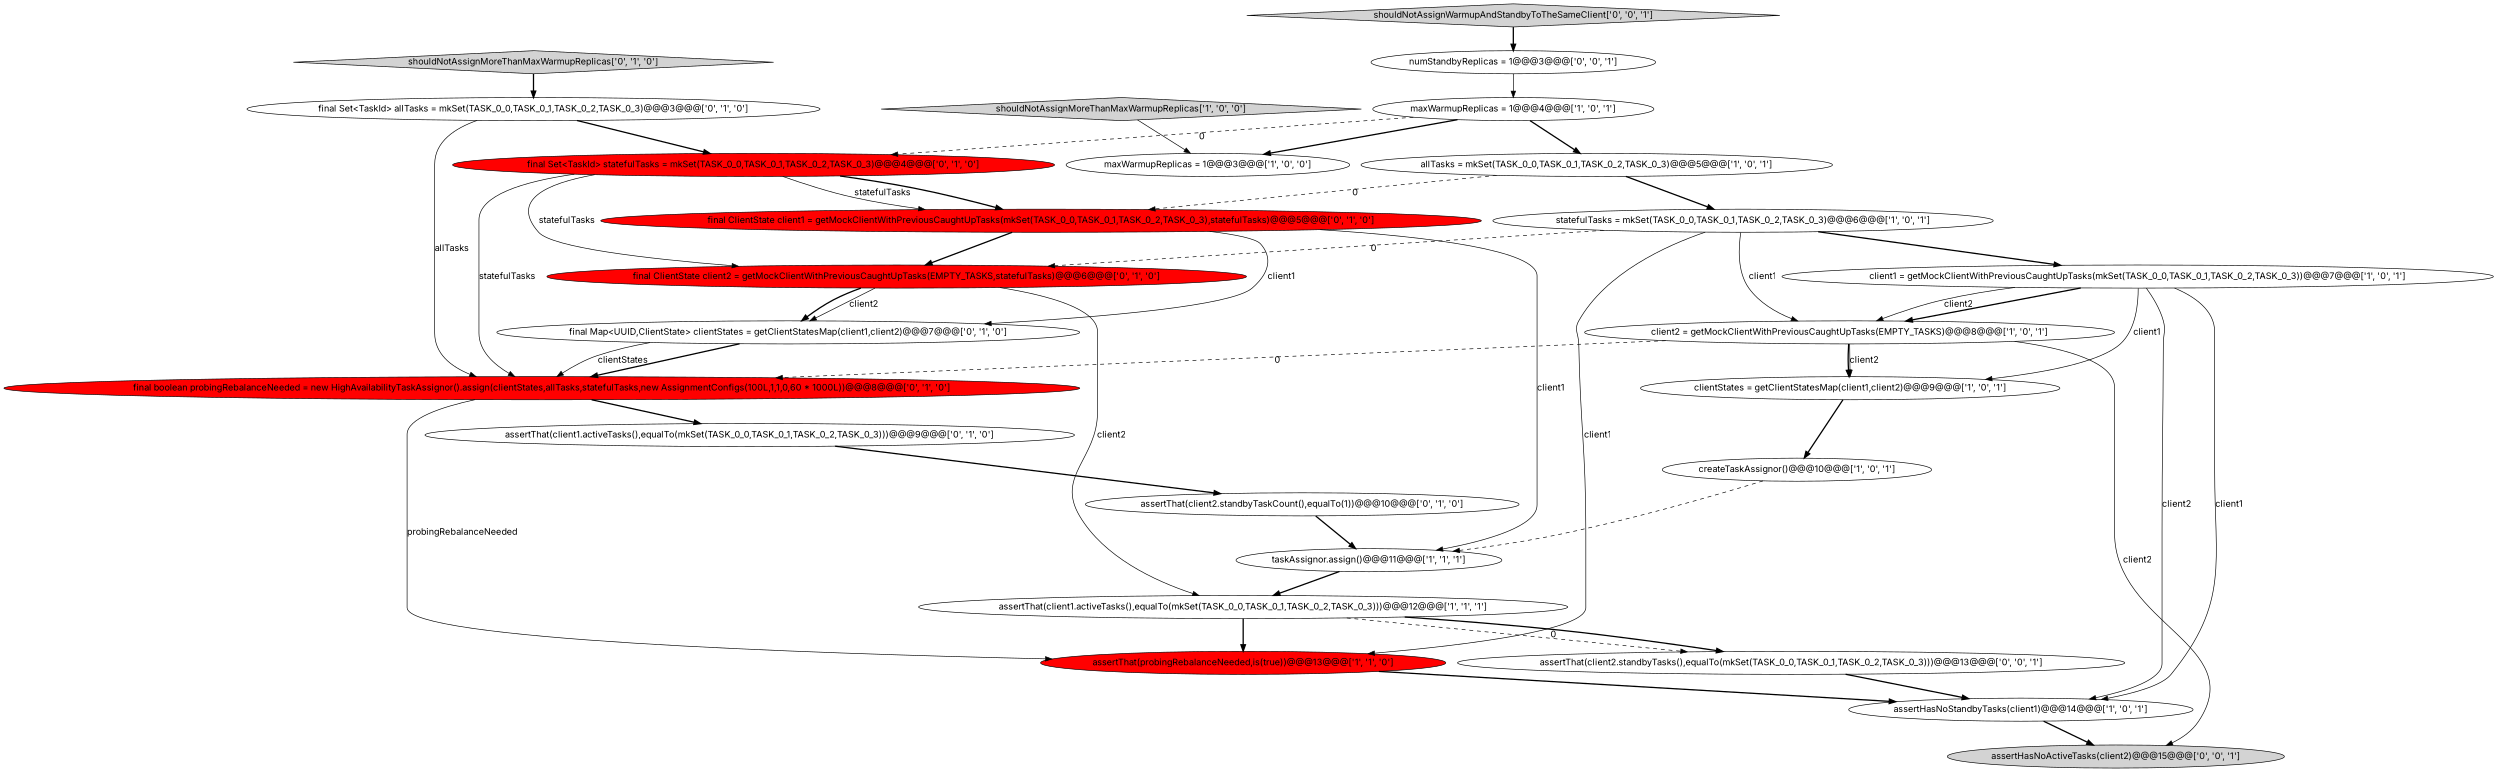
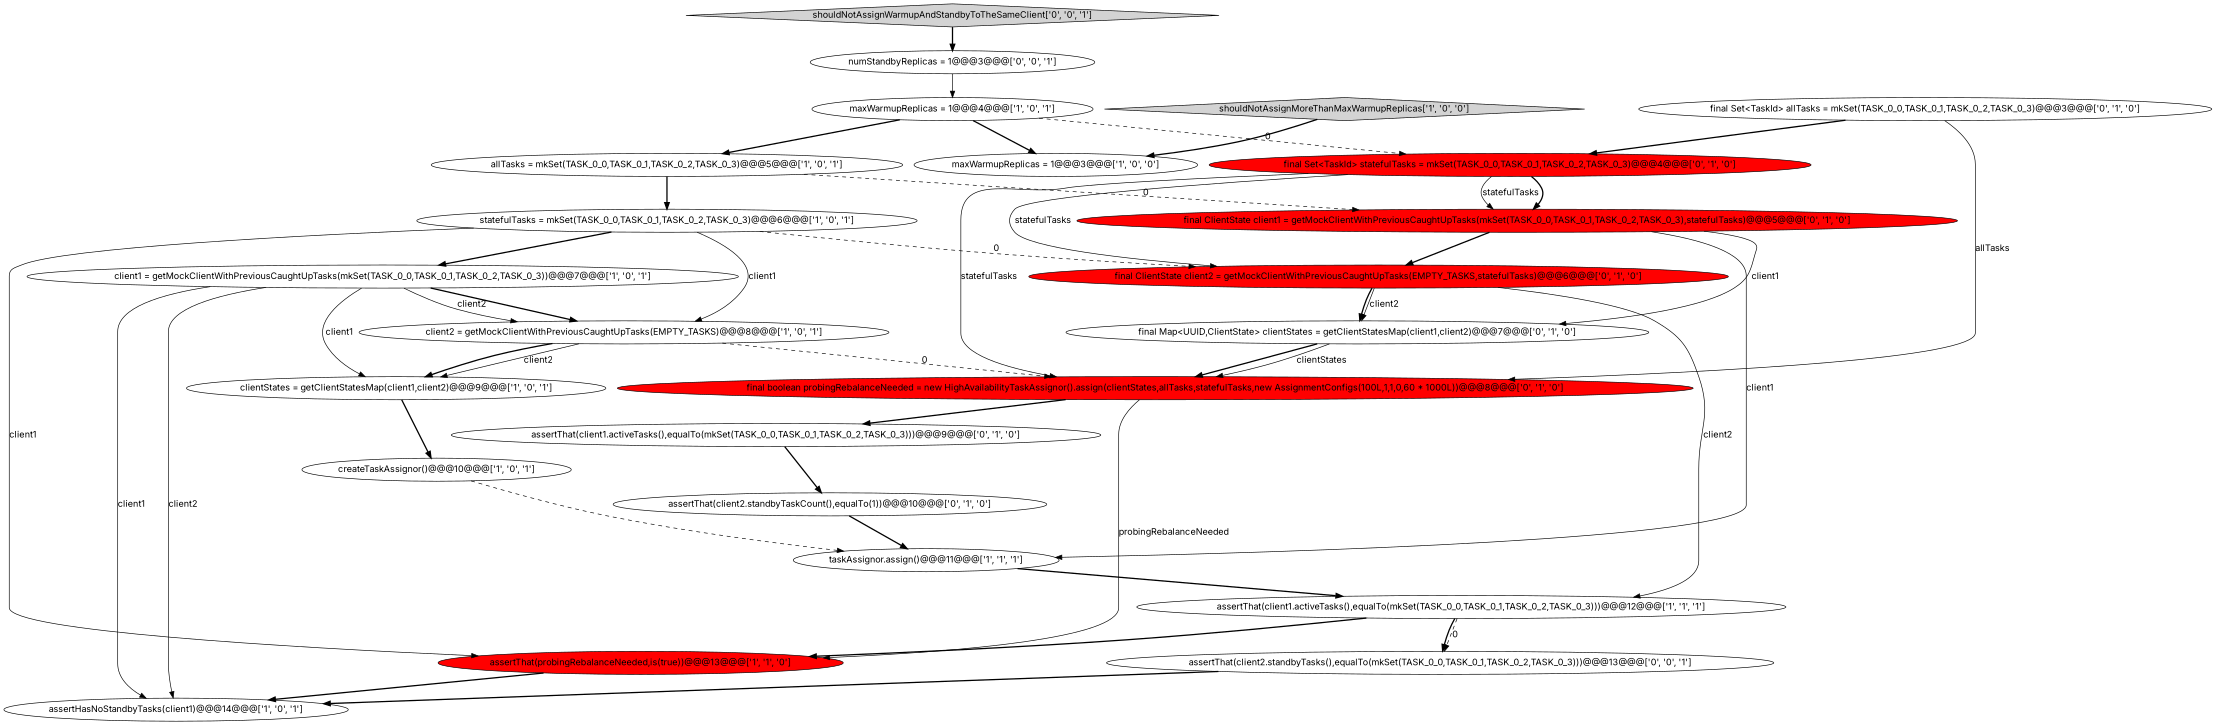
(534, 62) -> none
(1157, 132) -> (1237, 142)
(2116, 757) -> none
